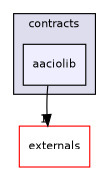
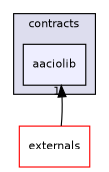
(47, 102) -> (62, 111)
